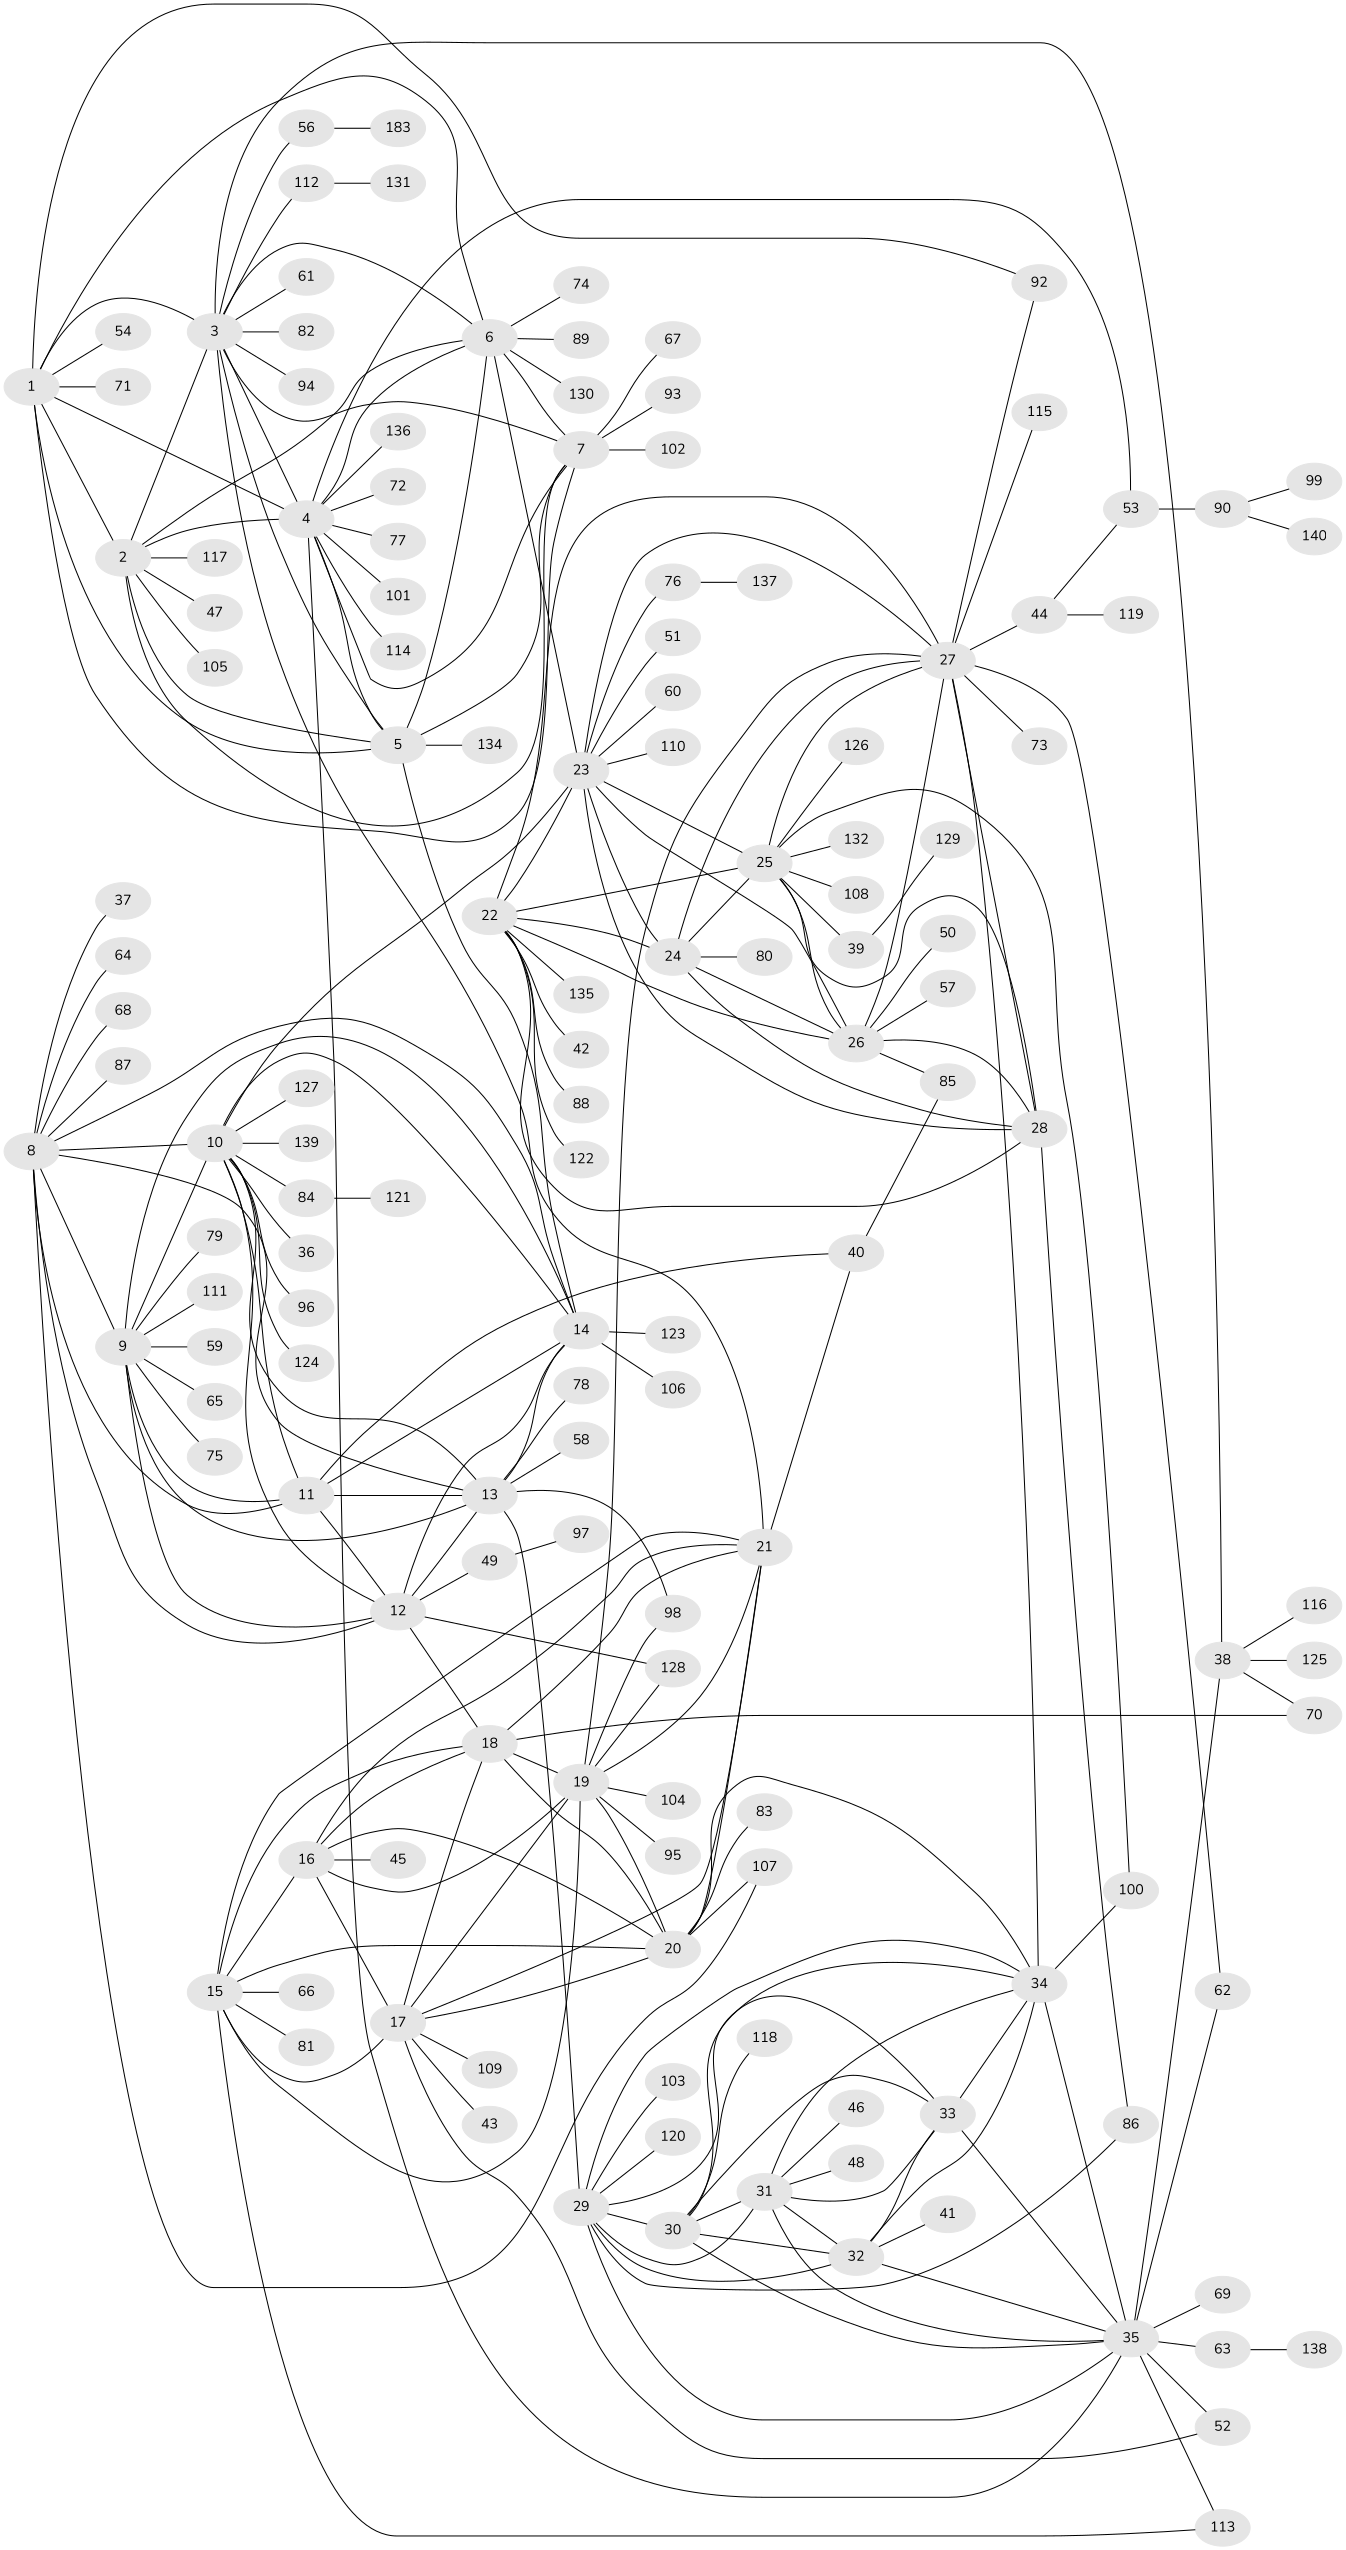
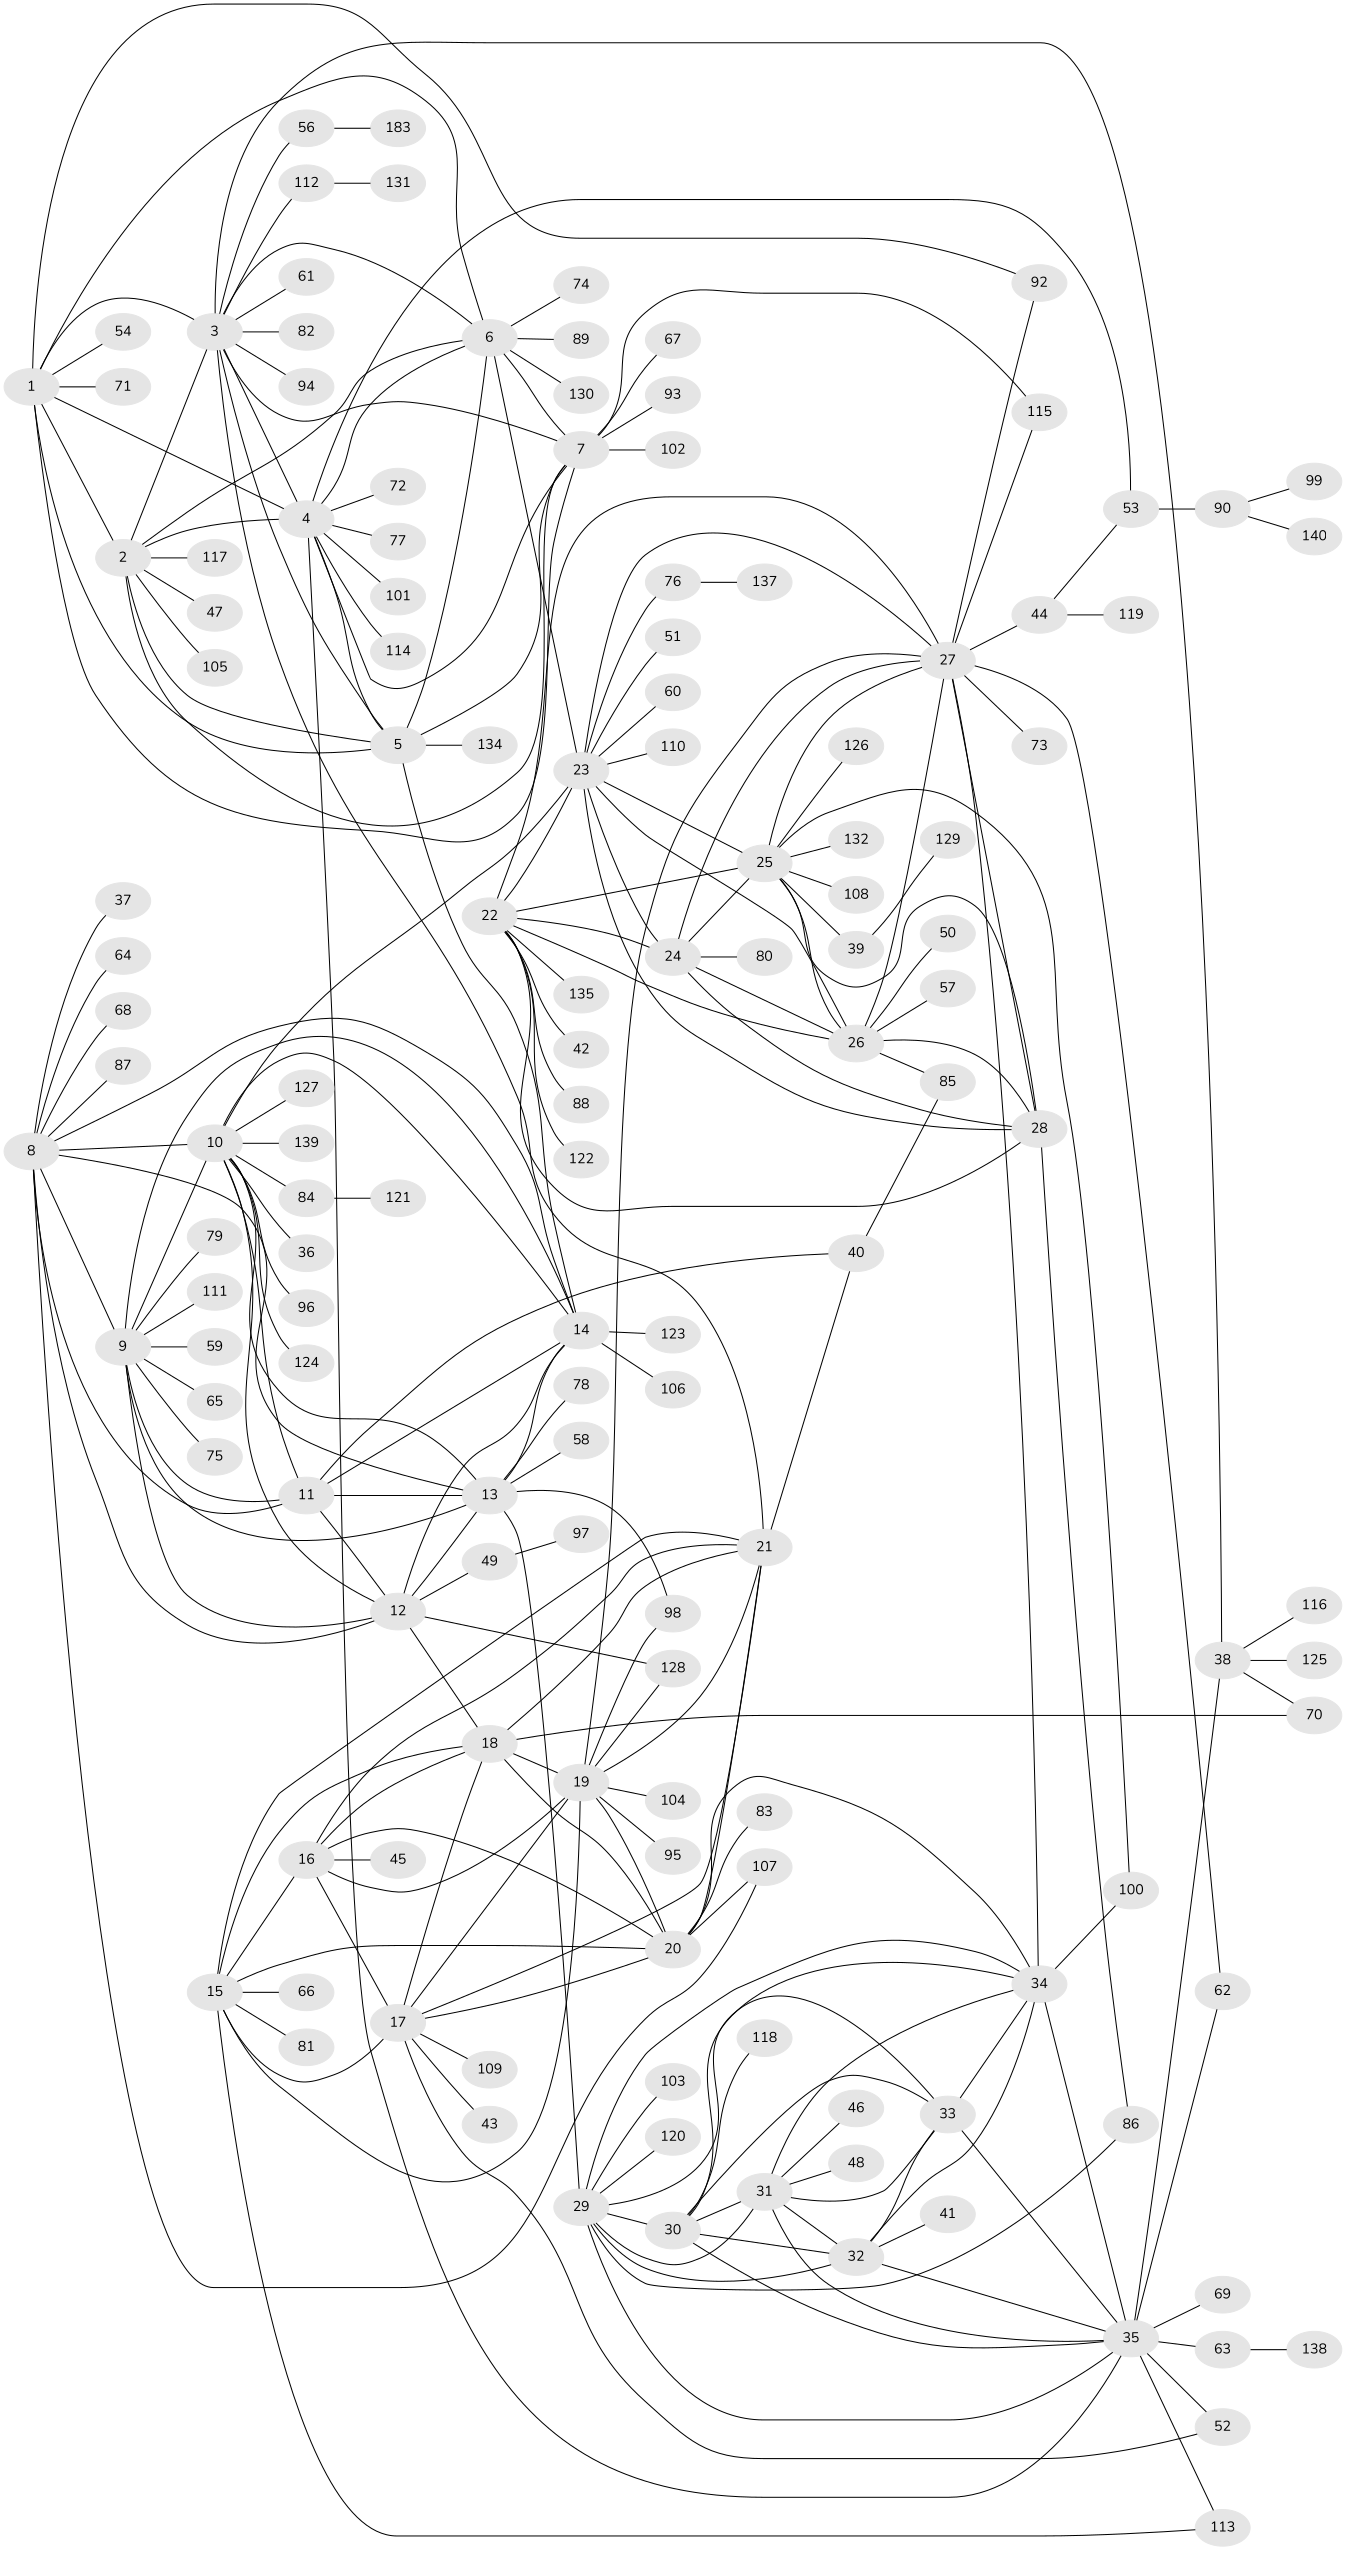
none -> (782, 293)
(398, 432) -> none
